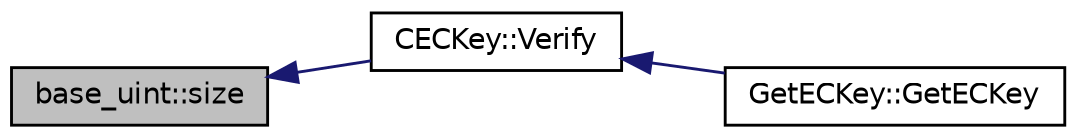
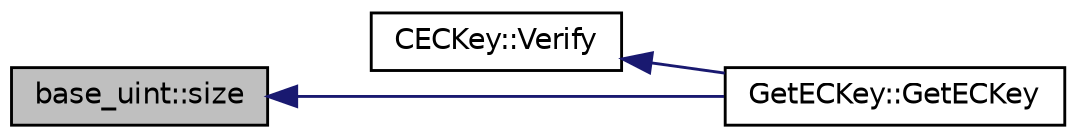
(334, 67) -> (510, 96)
